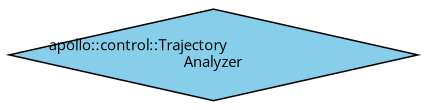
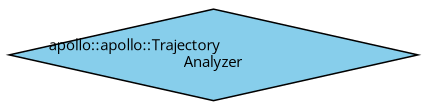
(214, 55) -> (214, 55)
